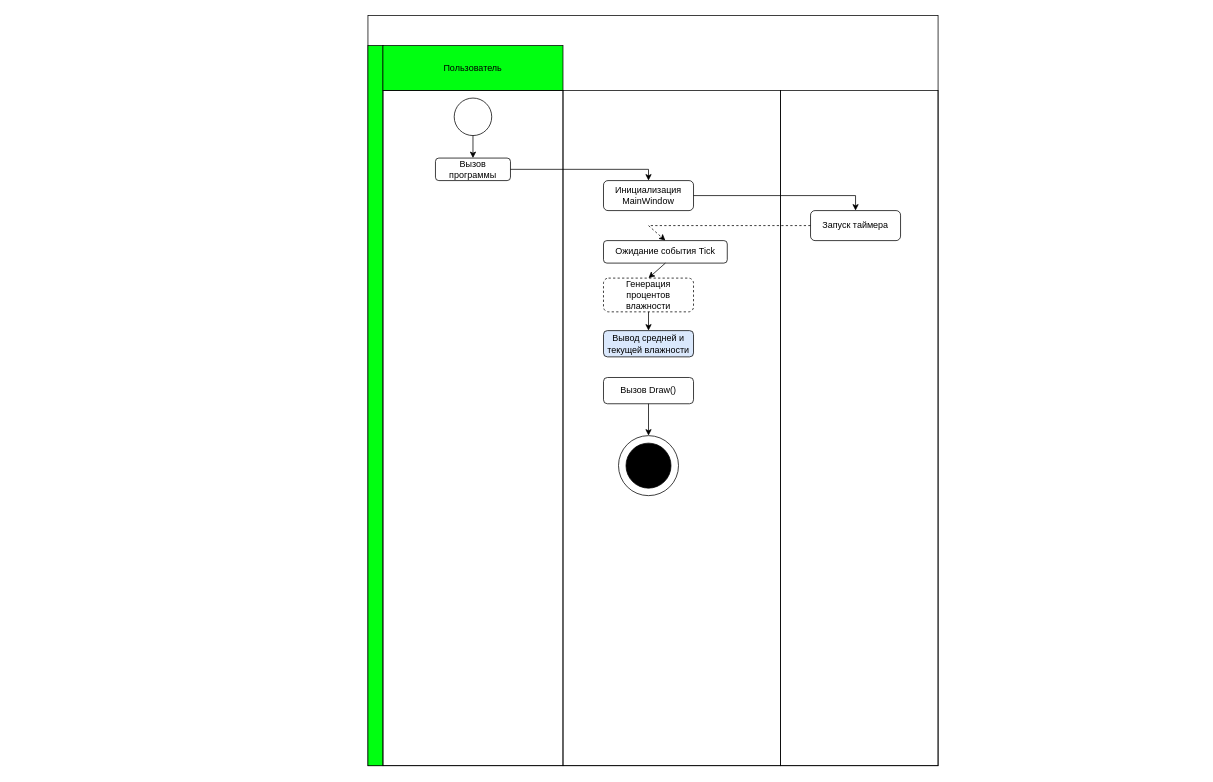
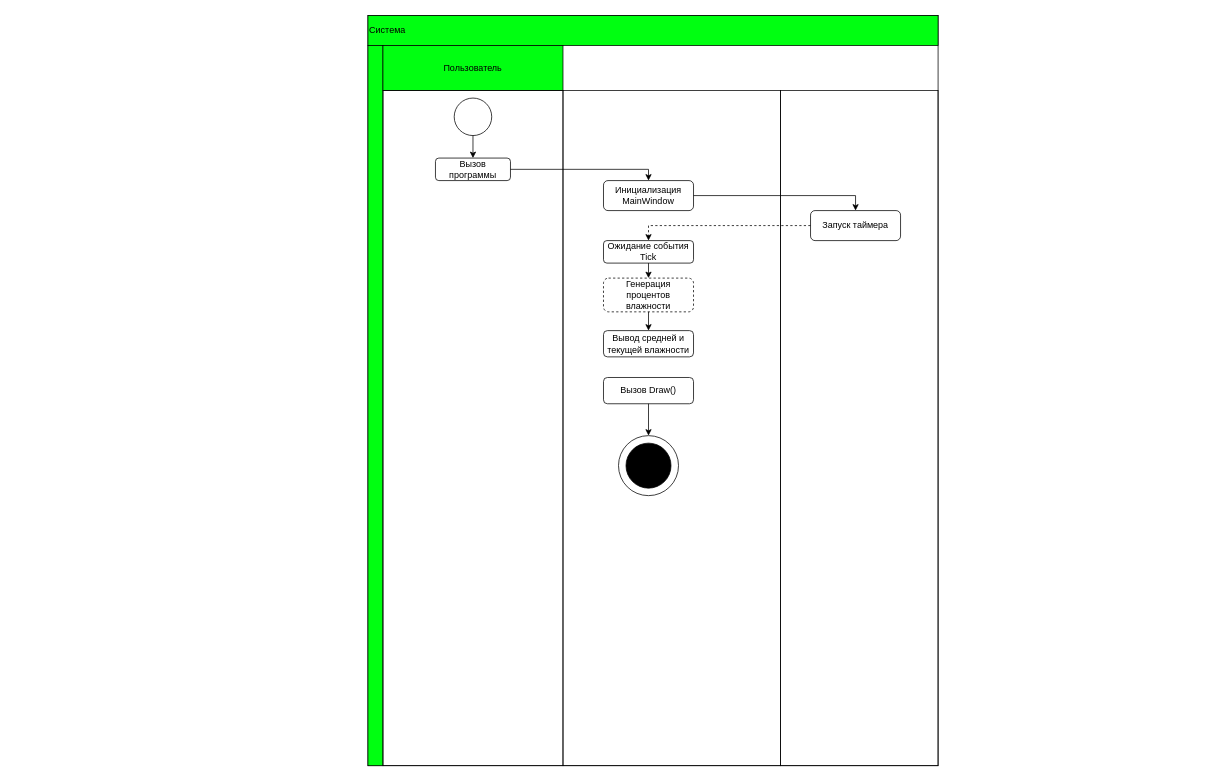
none -> (653, 30)
(665, 252) -> (648, 252)
(648, 344) -> (648, 344)
